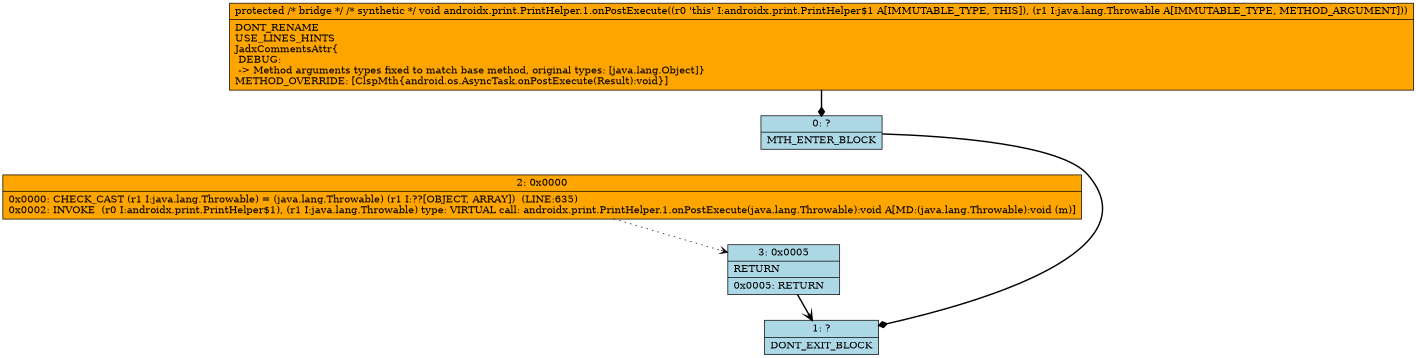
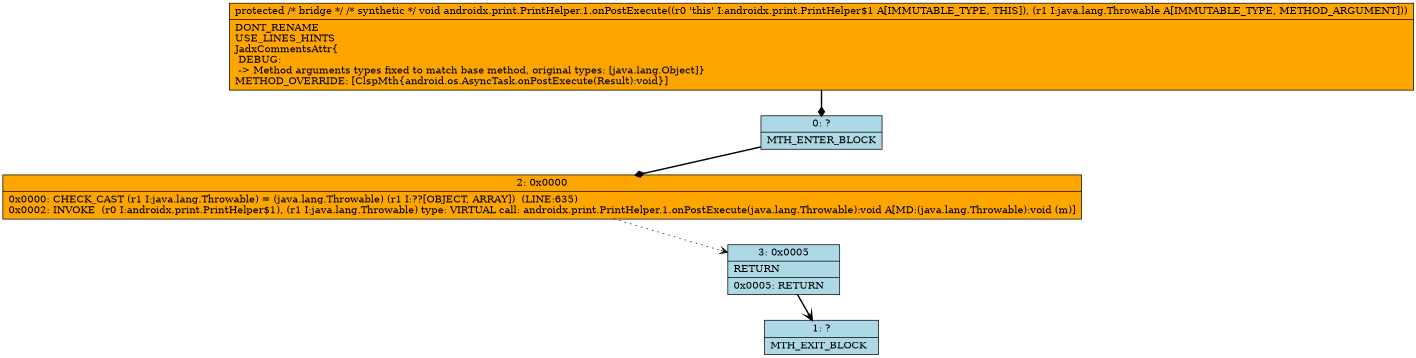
(1101, 211) -> (702, 160)
(822, 346) -> (819, 346)
